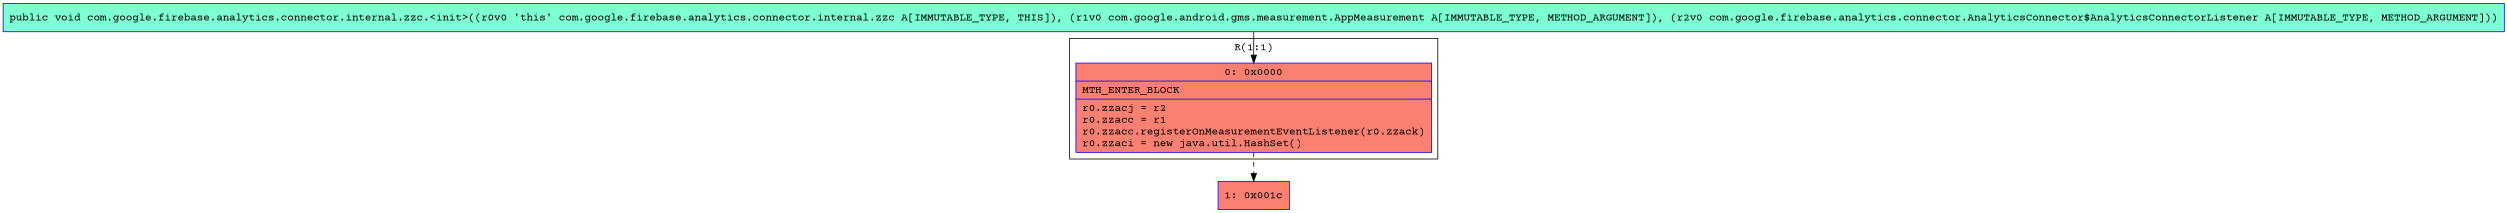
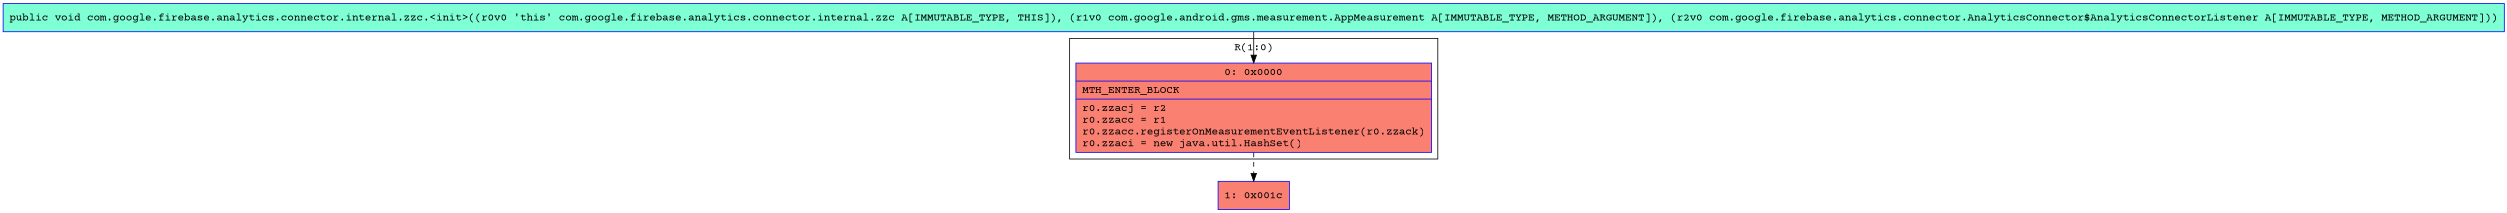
(1254, 47) -> (1254, 47)
